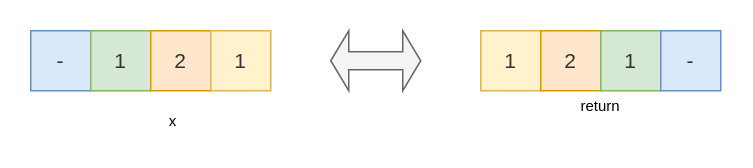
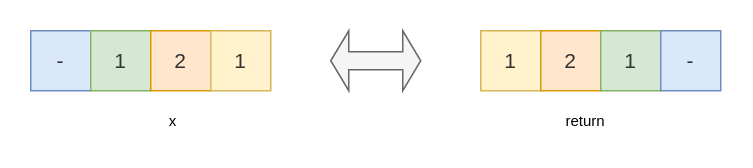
(601, 106) -> (586, 121)
